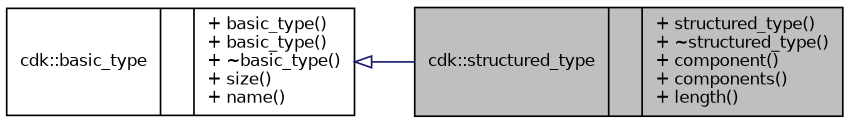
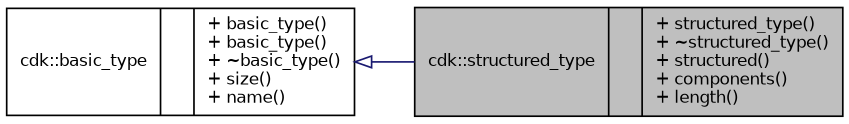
(717, 61) -> (713, 61)
